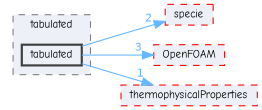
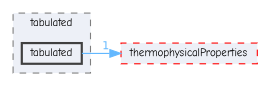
(189, 15) -> none
(189, 55) -> none
